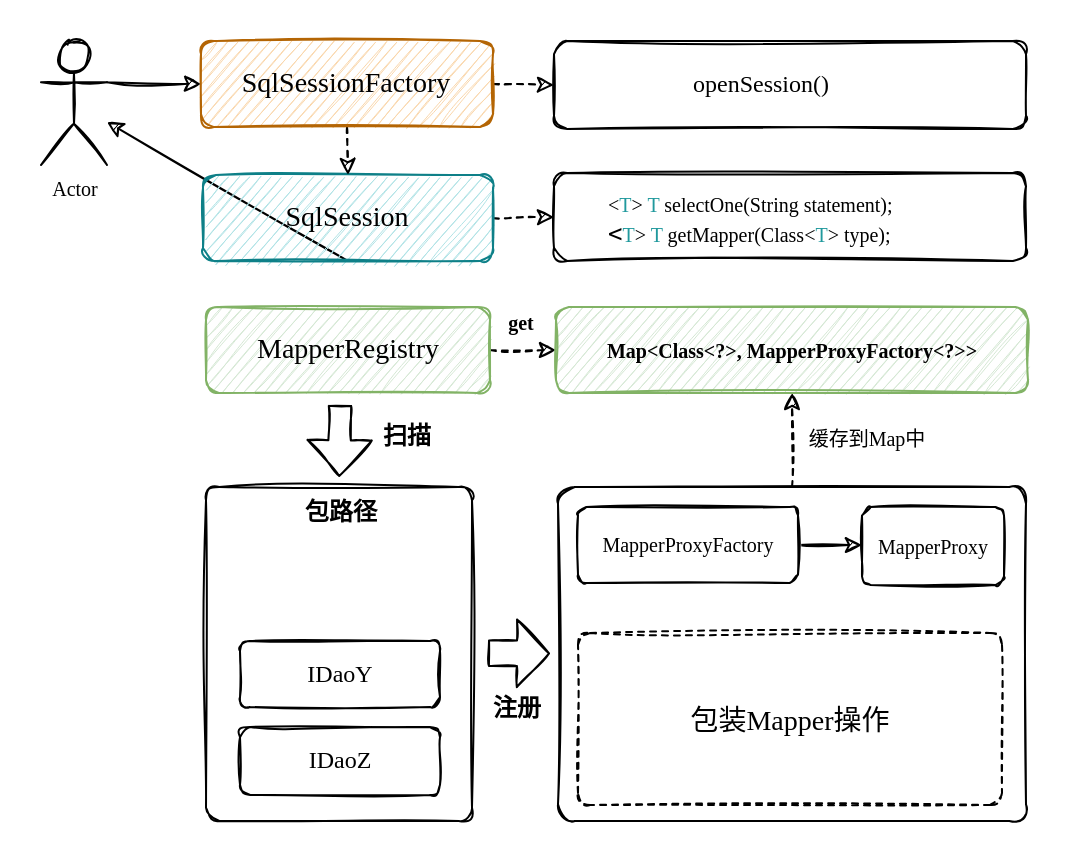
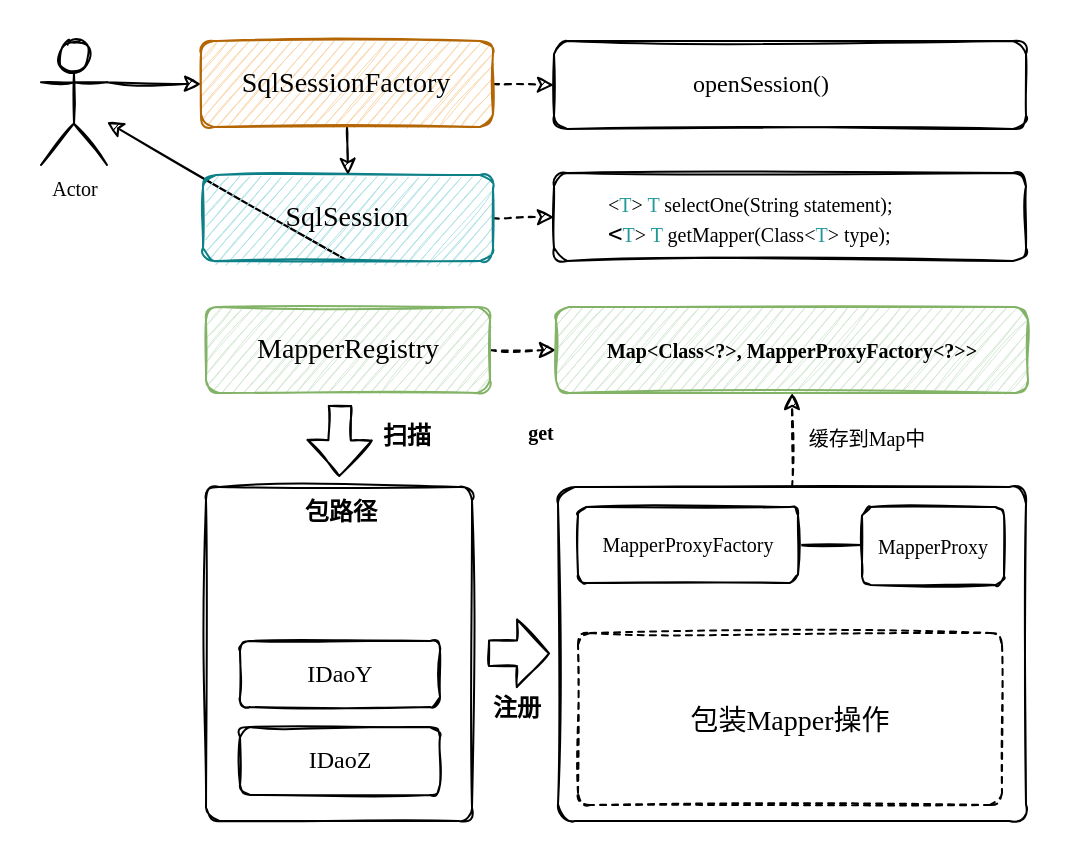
(347, 147) -> (347, 147)
(520, 323) -> (540, 433)
(843, 545) -> (847, 545)
